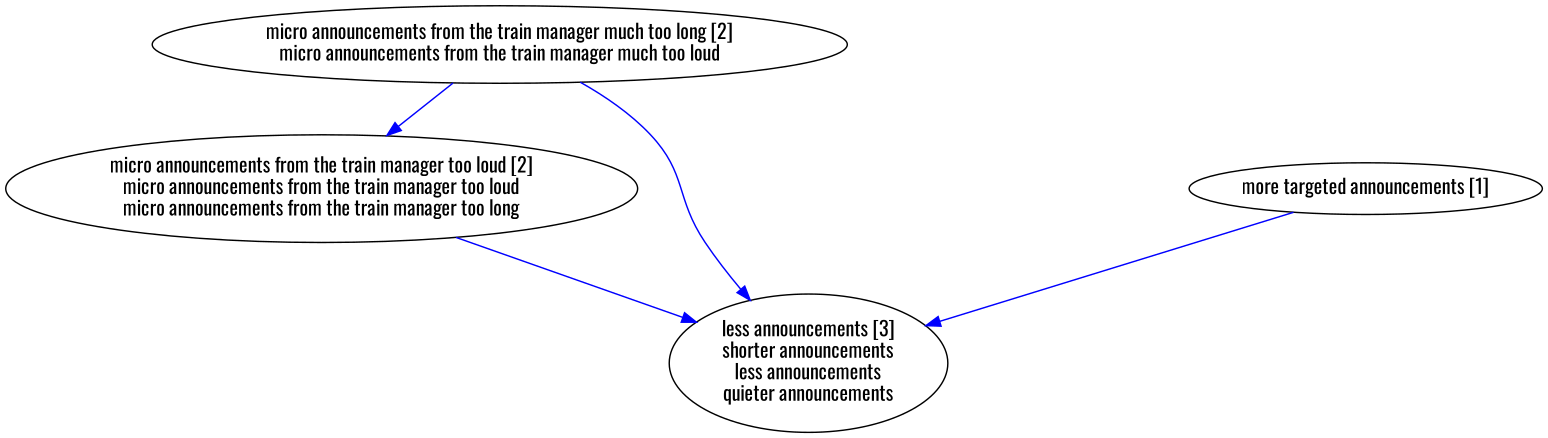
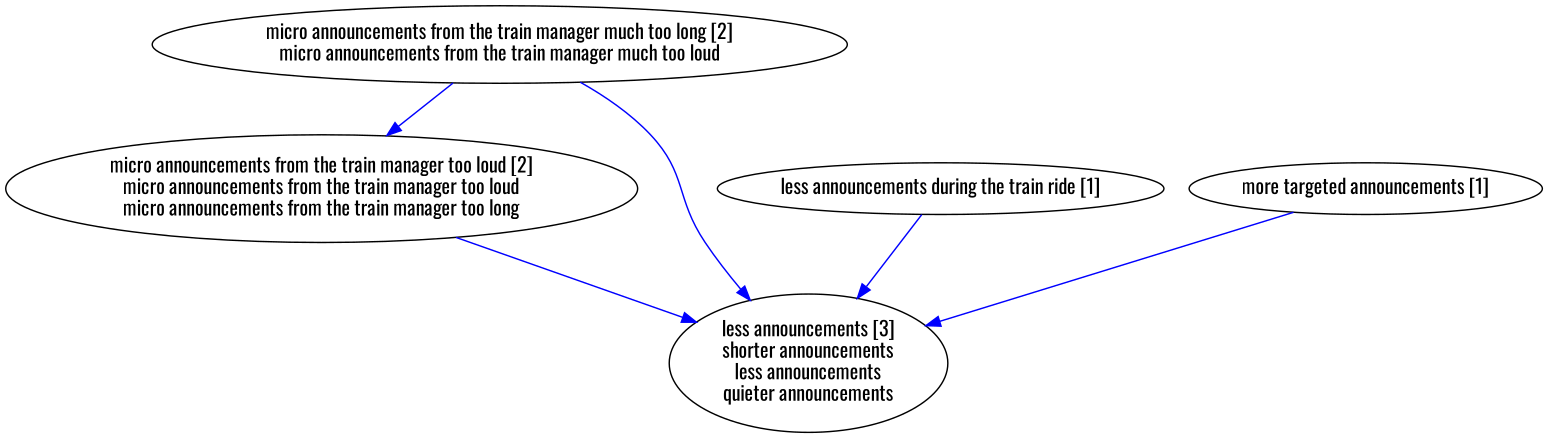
none -> (941, 189)
